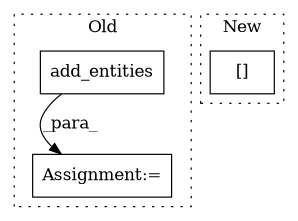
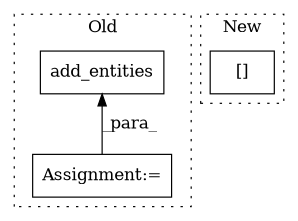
(42, 118) -> (102, 130)
